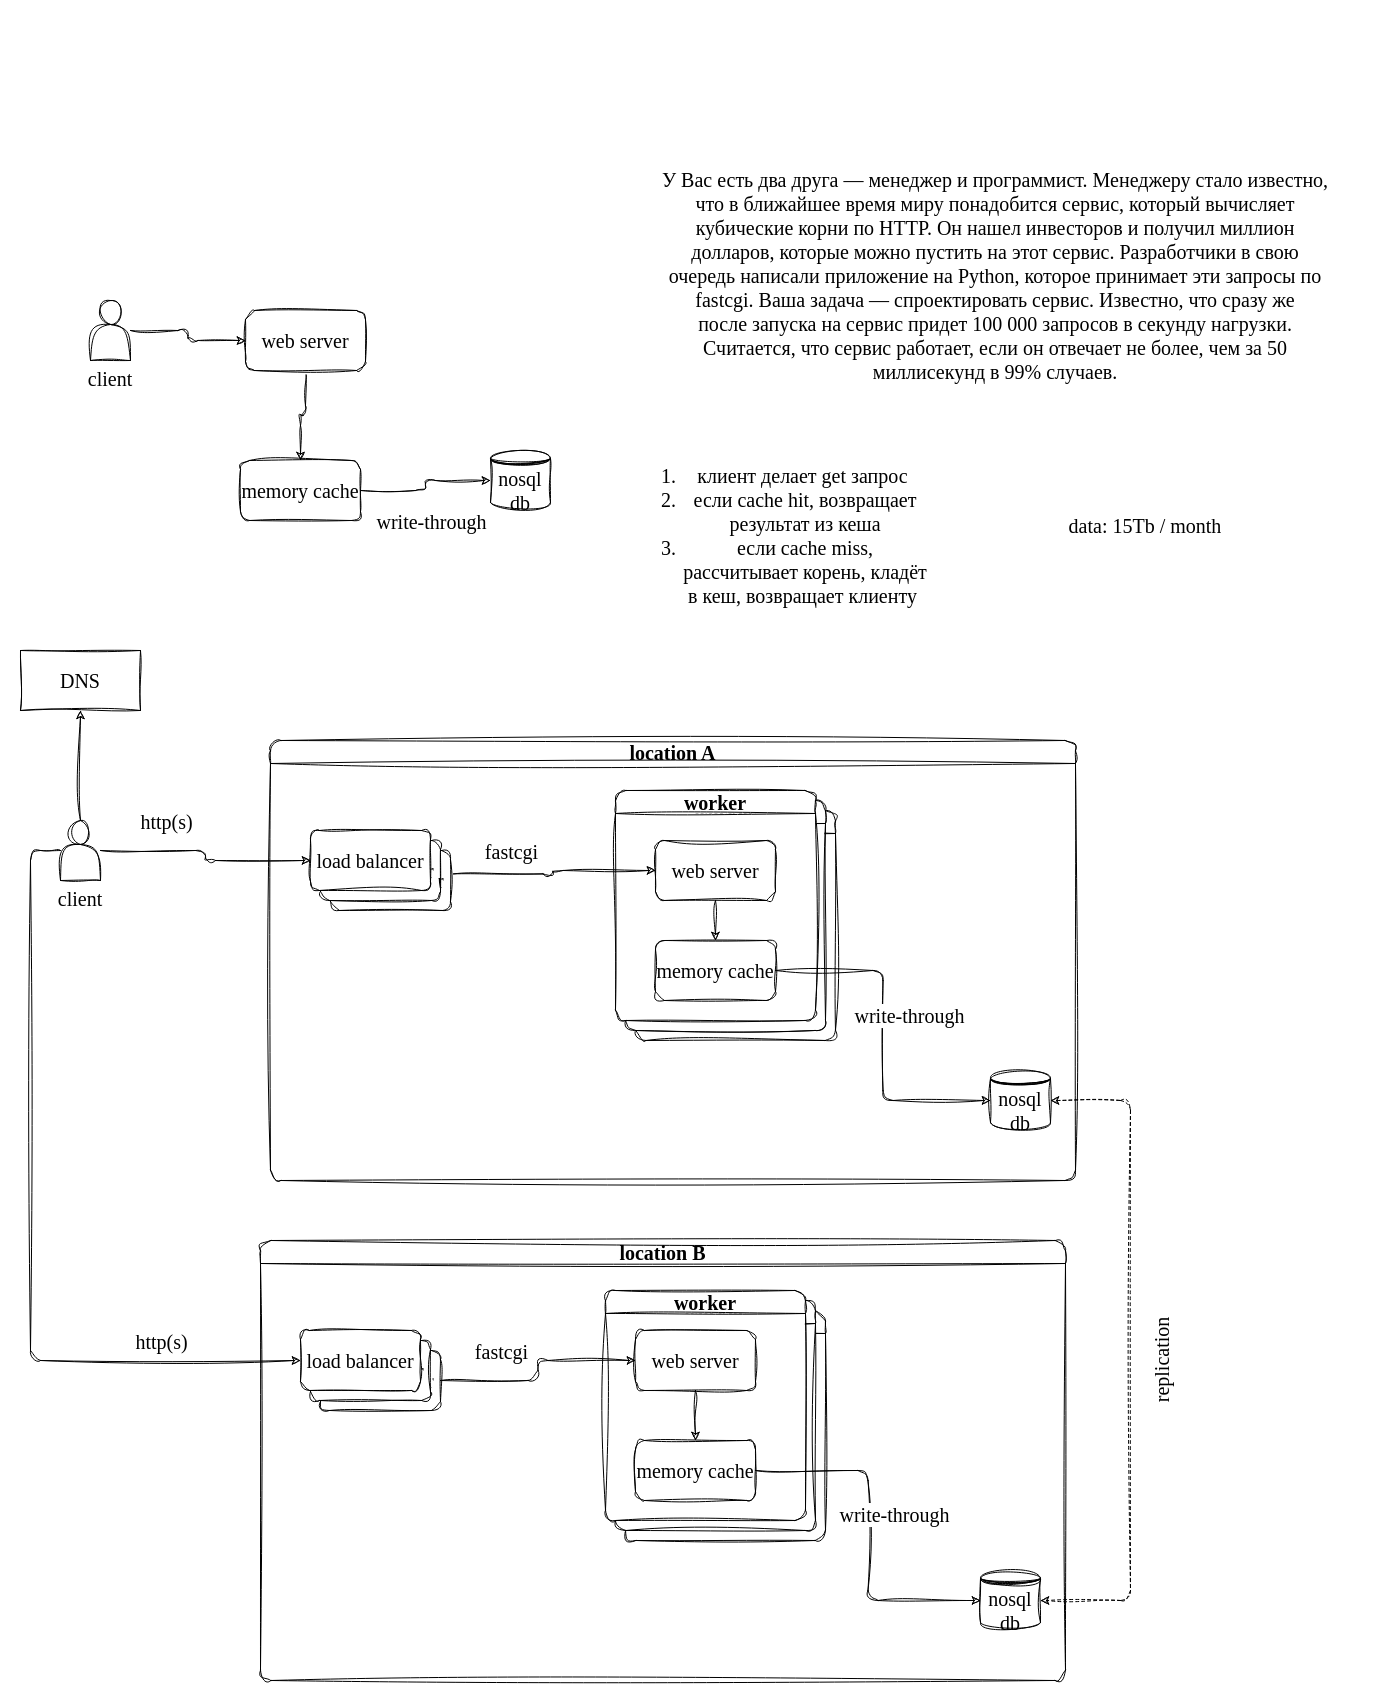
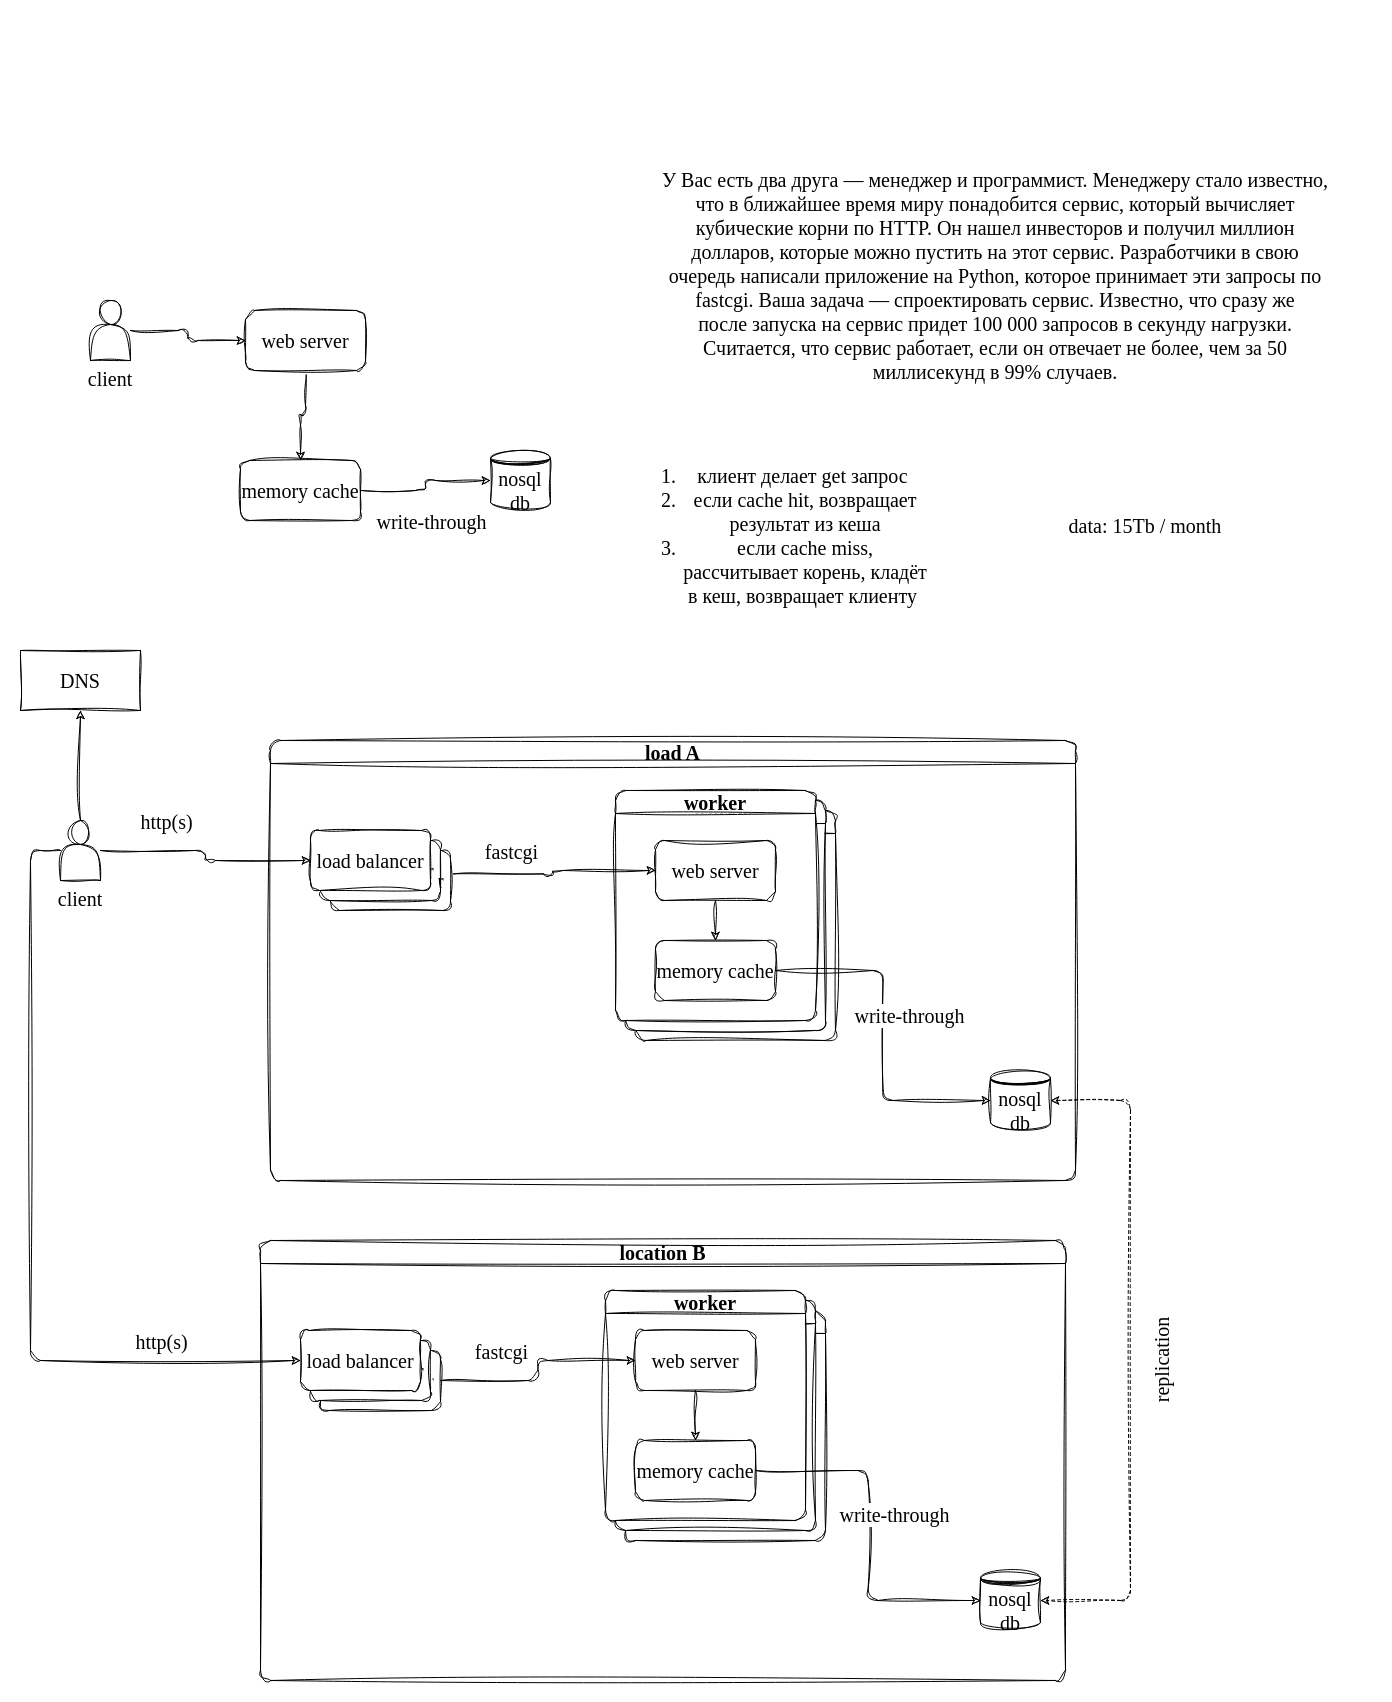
(673, 753) -> (673, 753)
